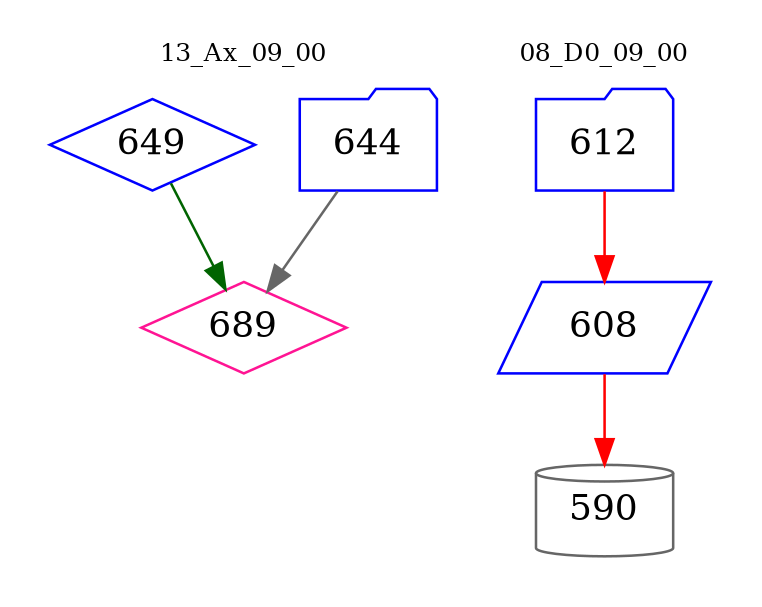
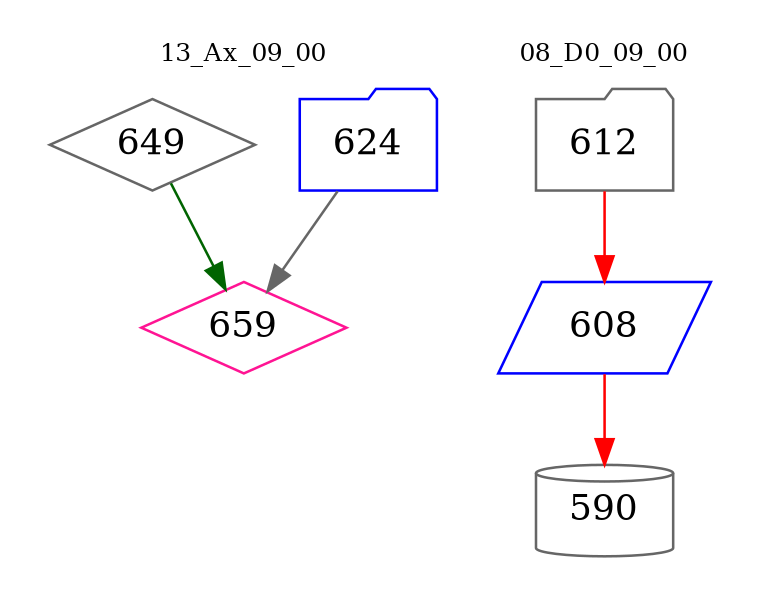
(152, 145) -> (152, 145)
(368, 145) -> (368, 145)
(605, 145) -> (605, 145)
(244, 328) -> (244, 328)
